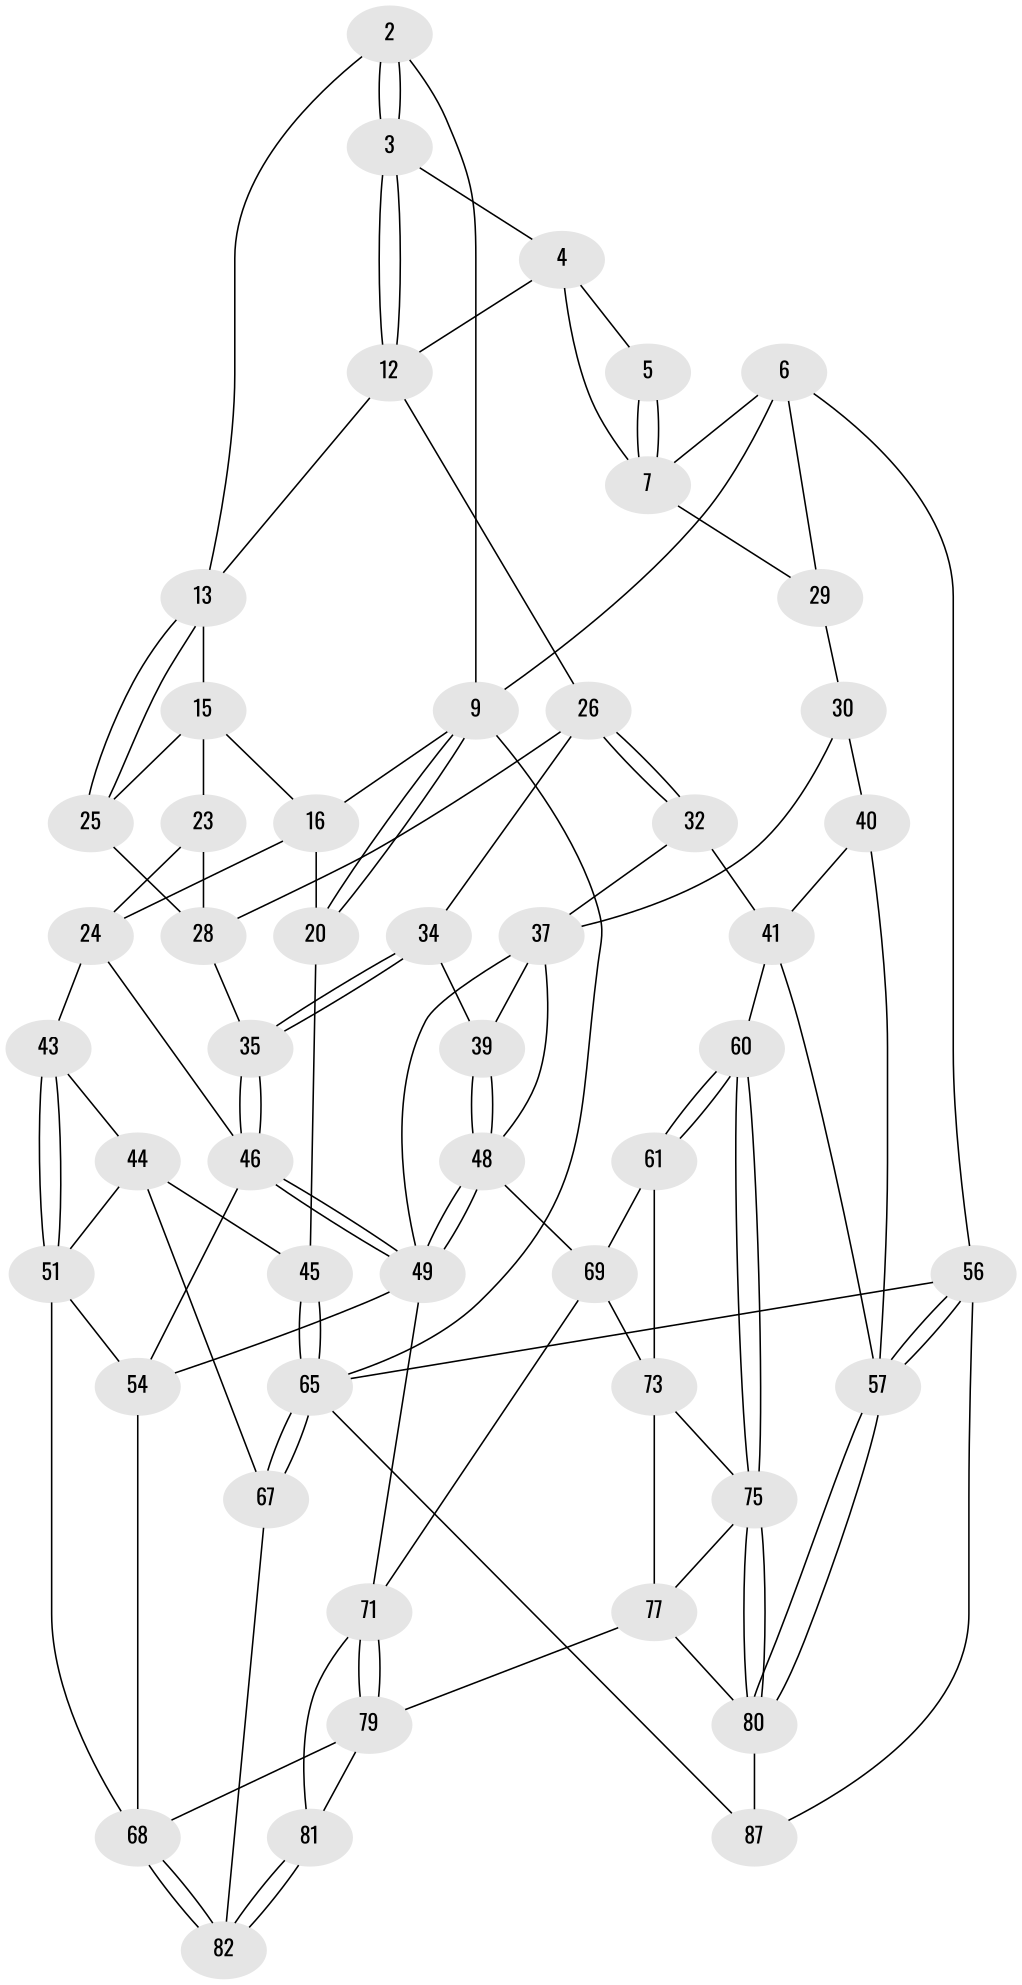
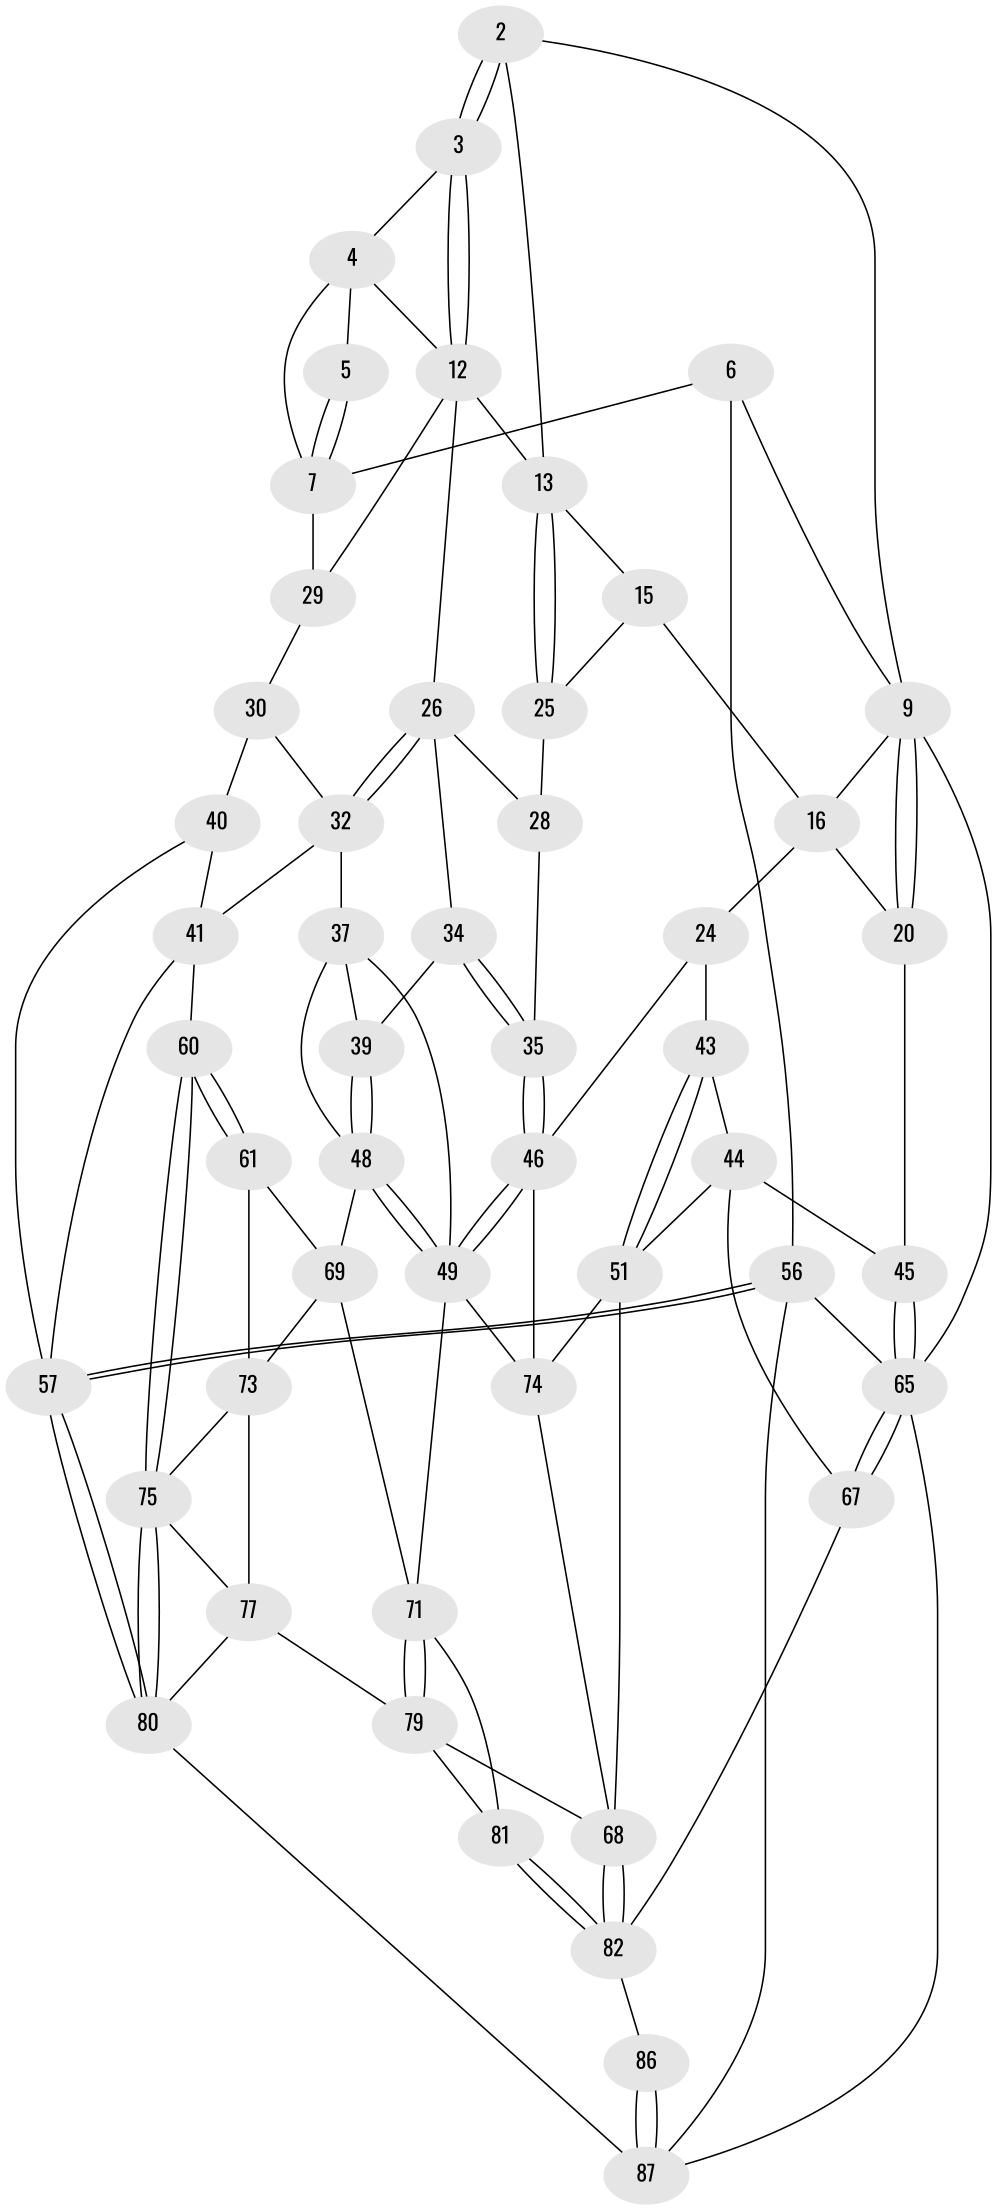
(802, 485) -> (387, 486)
(203, 823) -> none
(739, 860) -> (299, 767)
(138, 1387) -> (534, 1387)
none -> (646, 2063)
